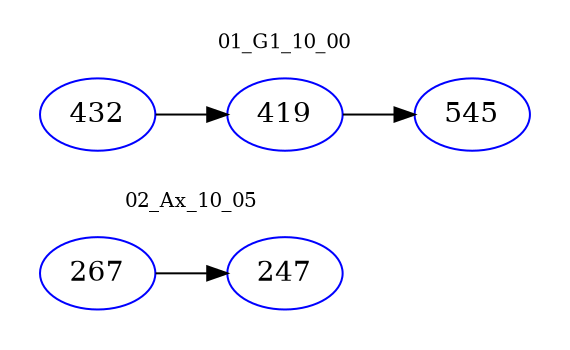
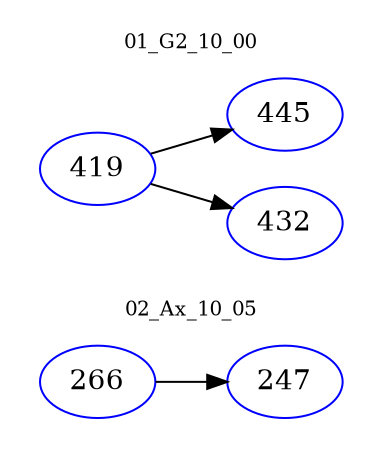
(285, 43) -> (191, 43)
(181, 115) -> (182, 193)
(472, 115) -> (285, 115)
(98, 273) -> (98, 382)
